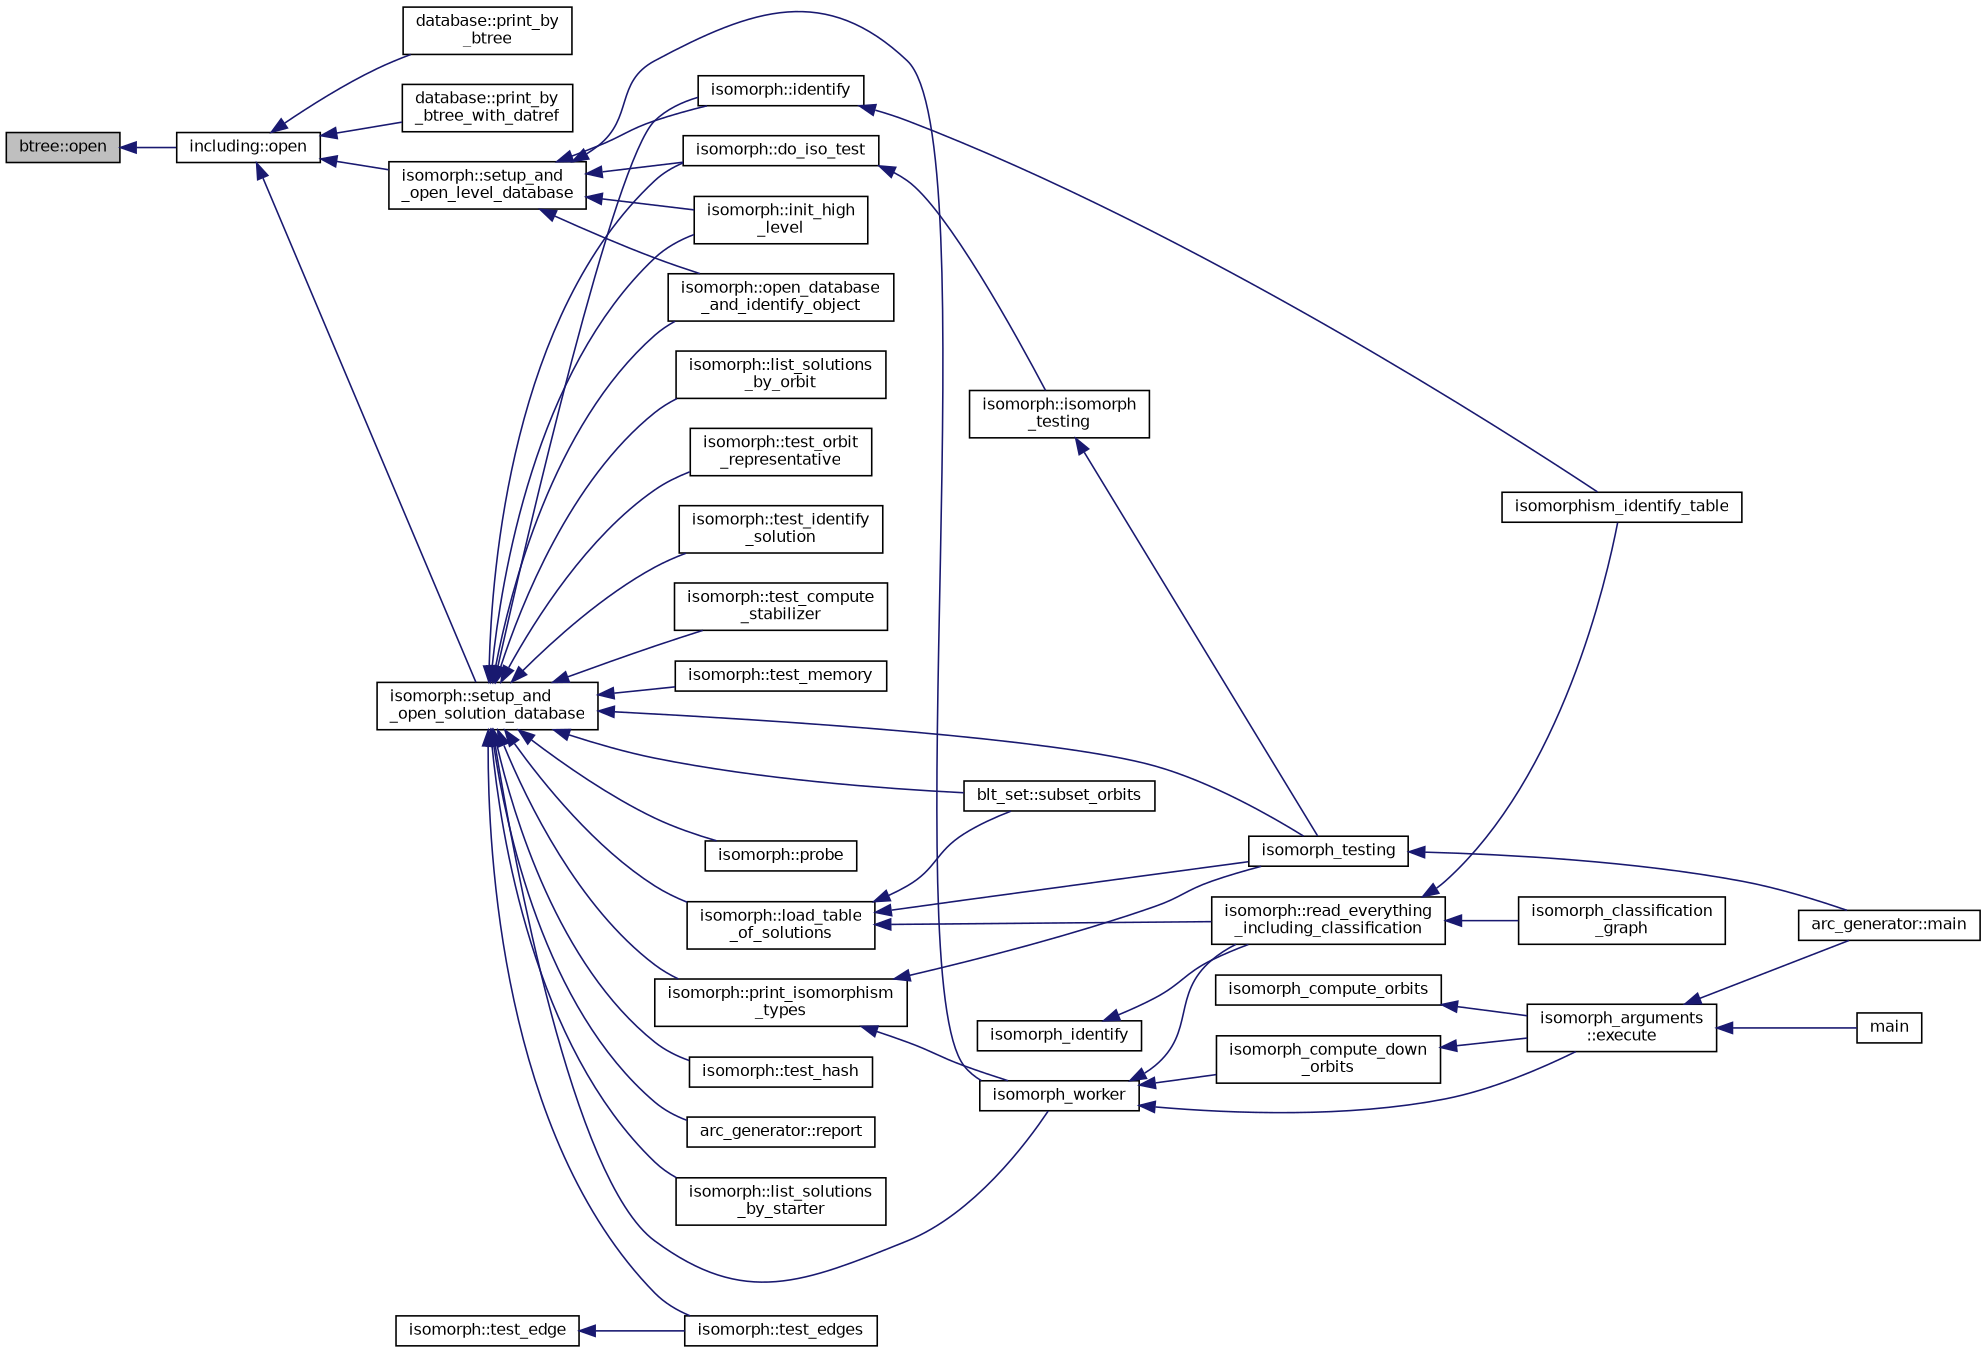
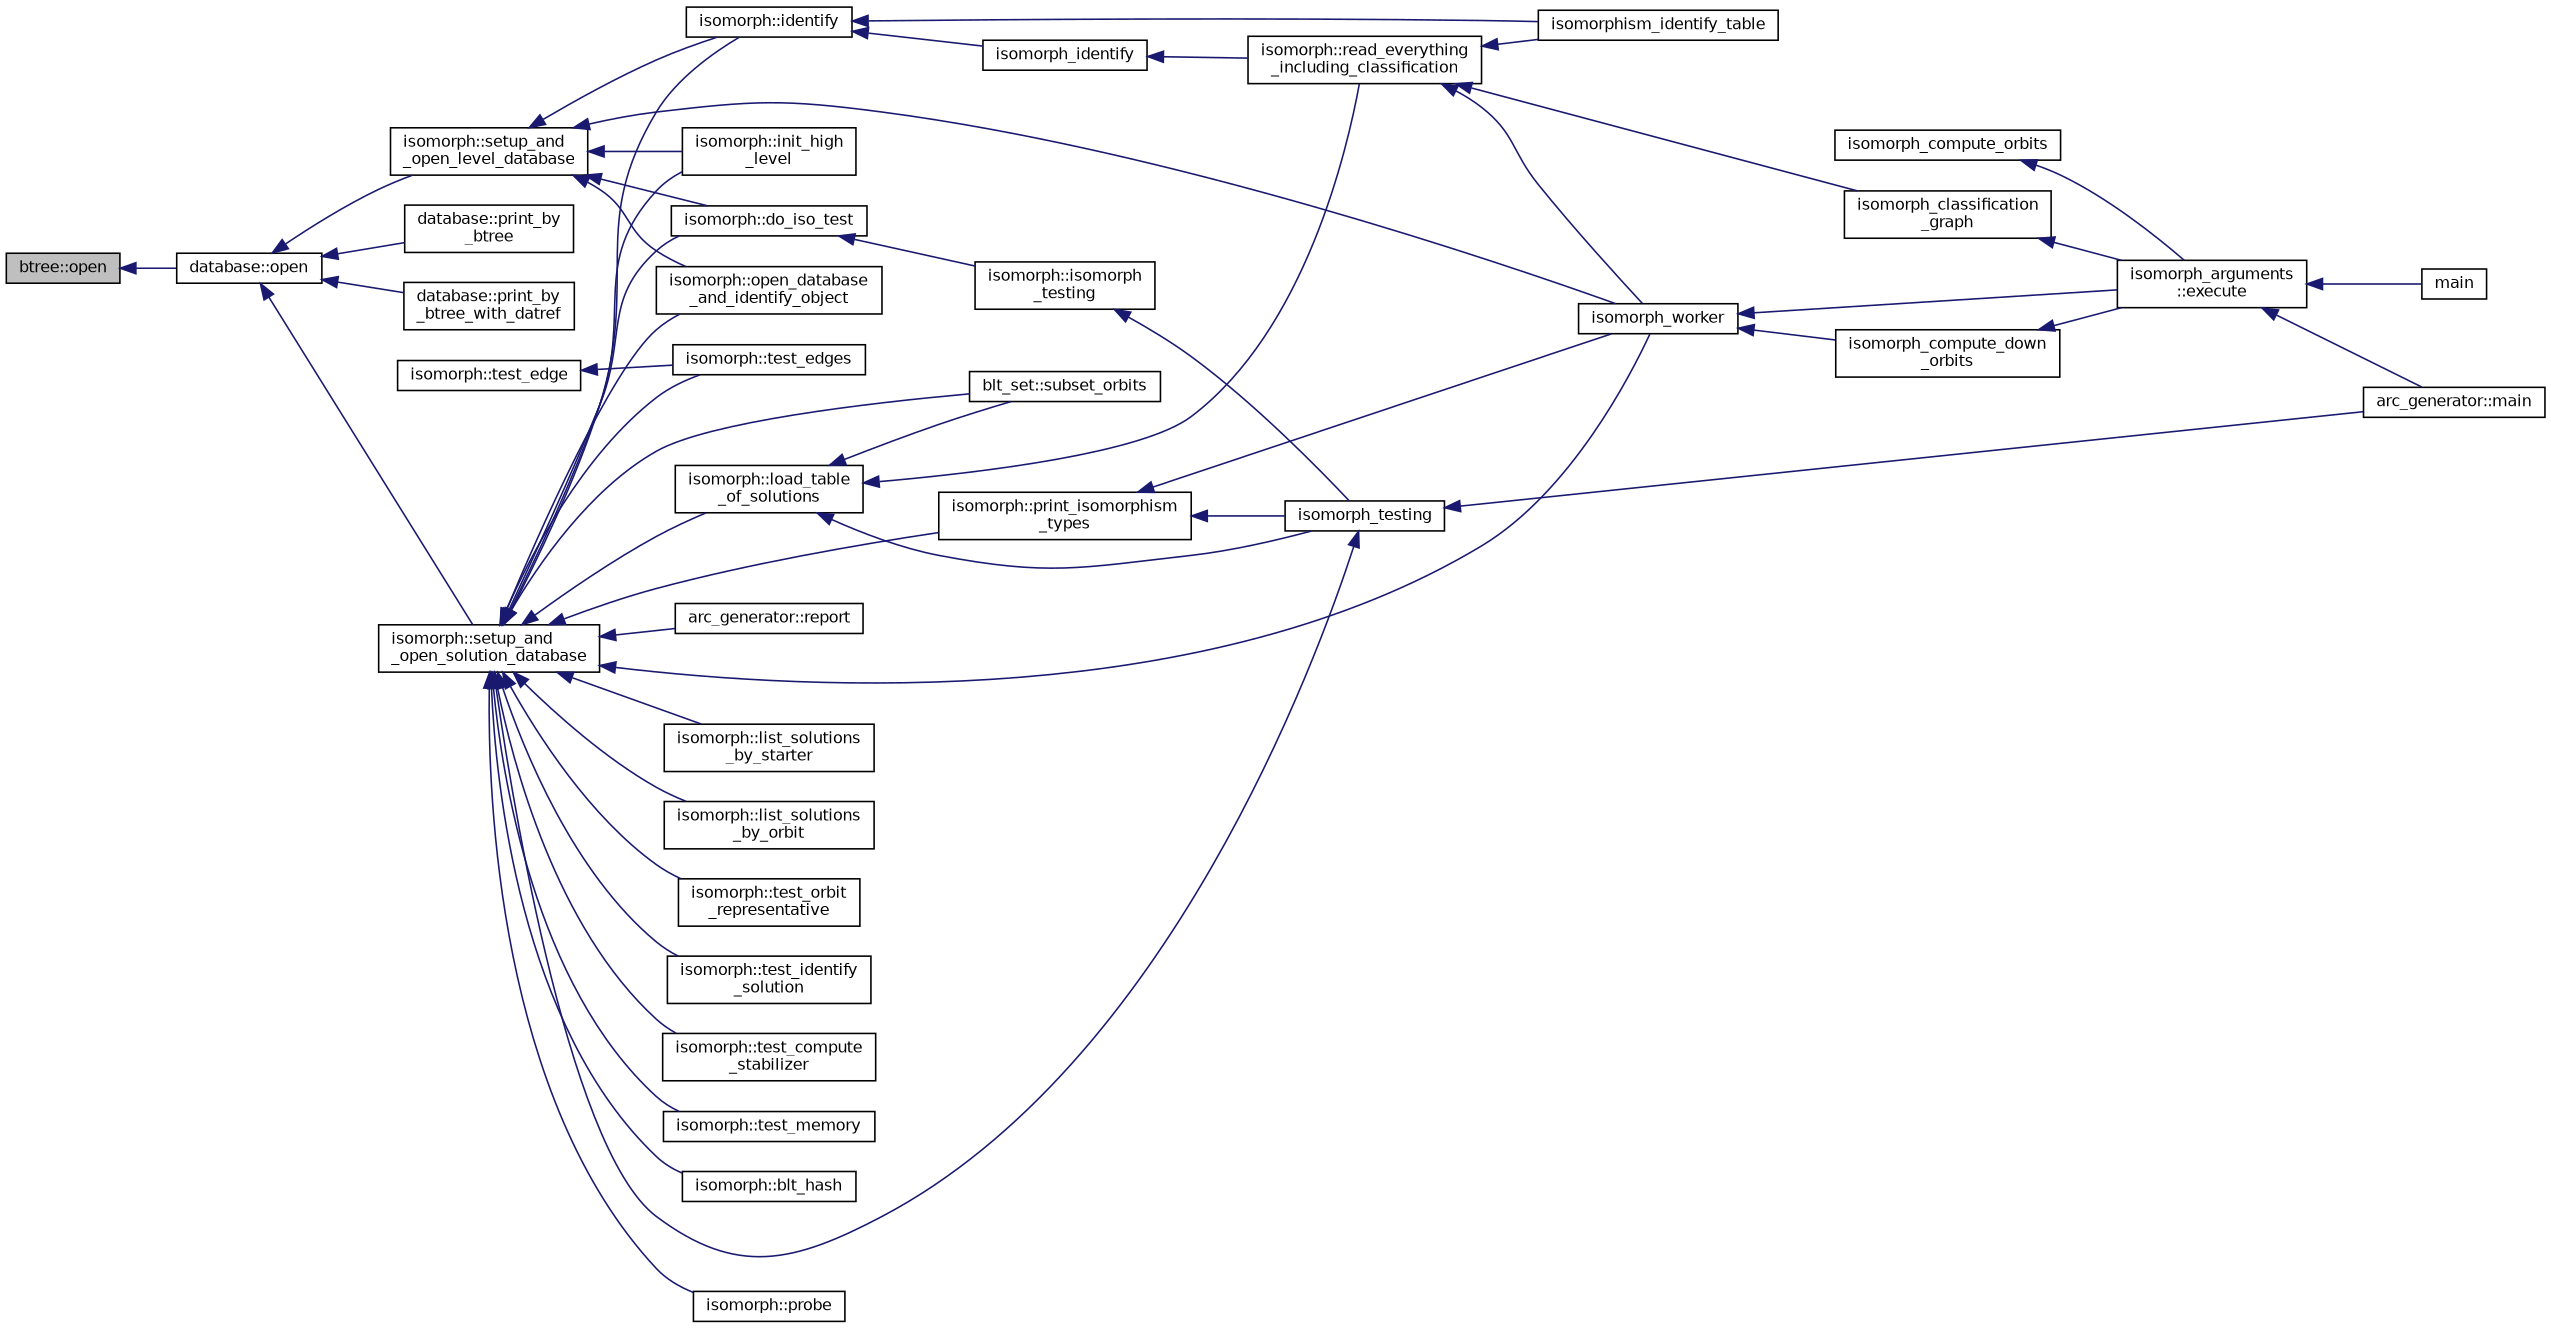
none -> (926, 40)
(248, 148) -> (249, 268)
none -> (2088, 251)
(968, 737) -> (890, 1211)
(1185, 1005) -> (1548, 197)
(781, 1072) -> (769, 1186)
